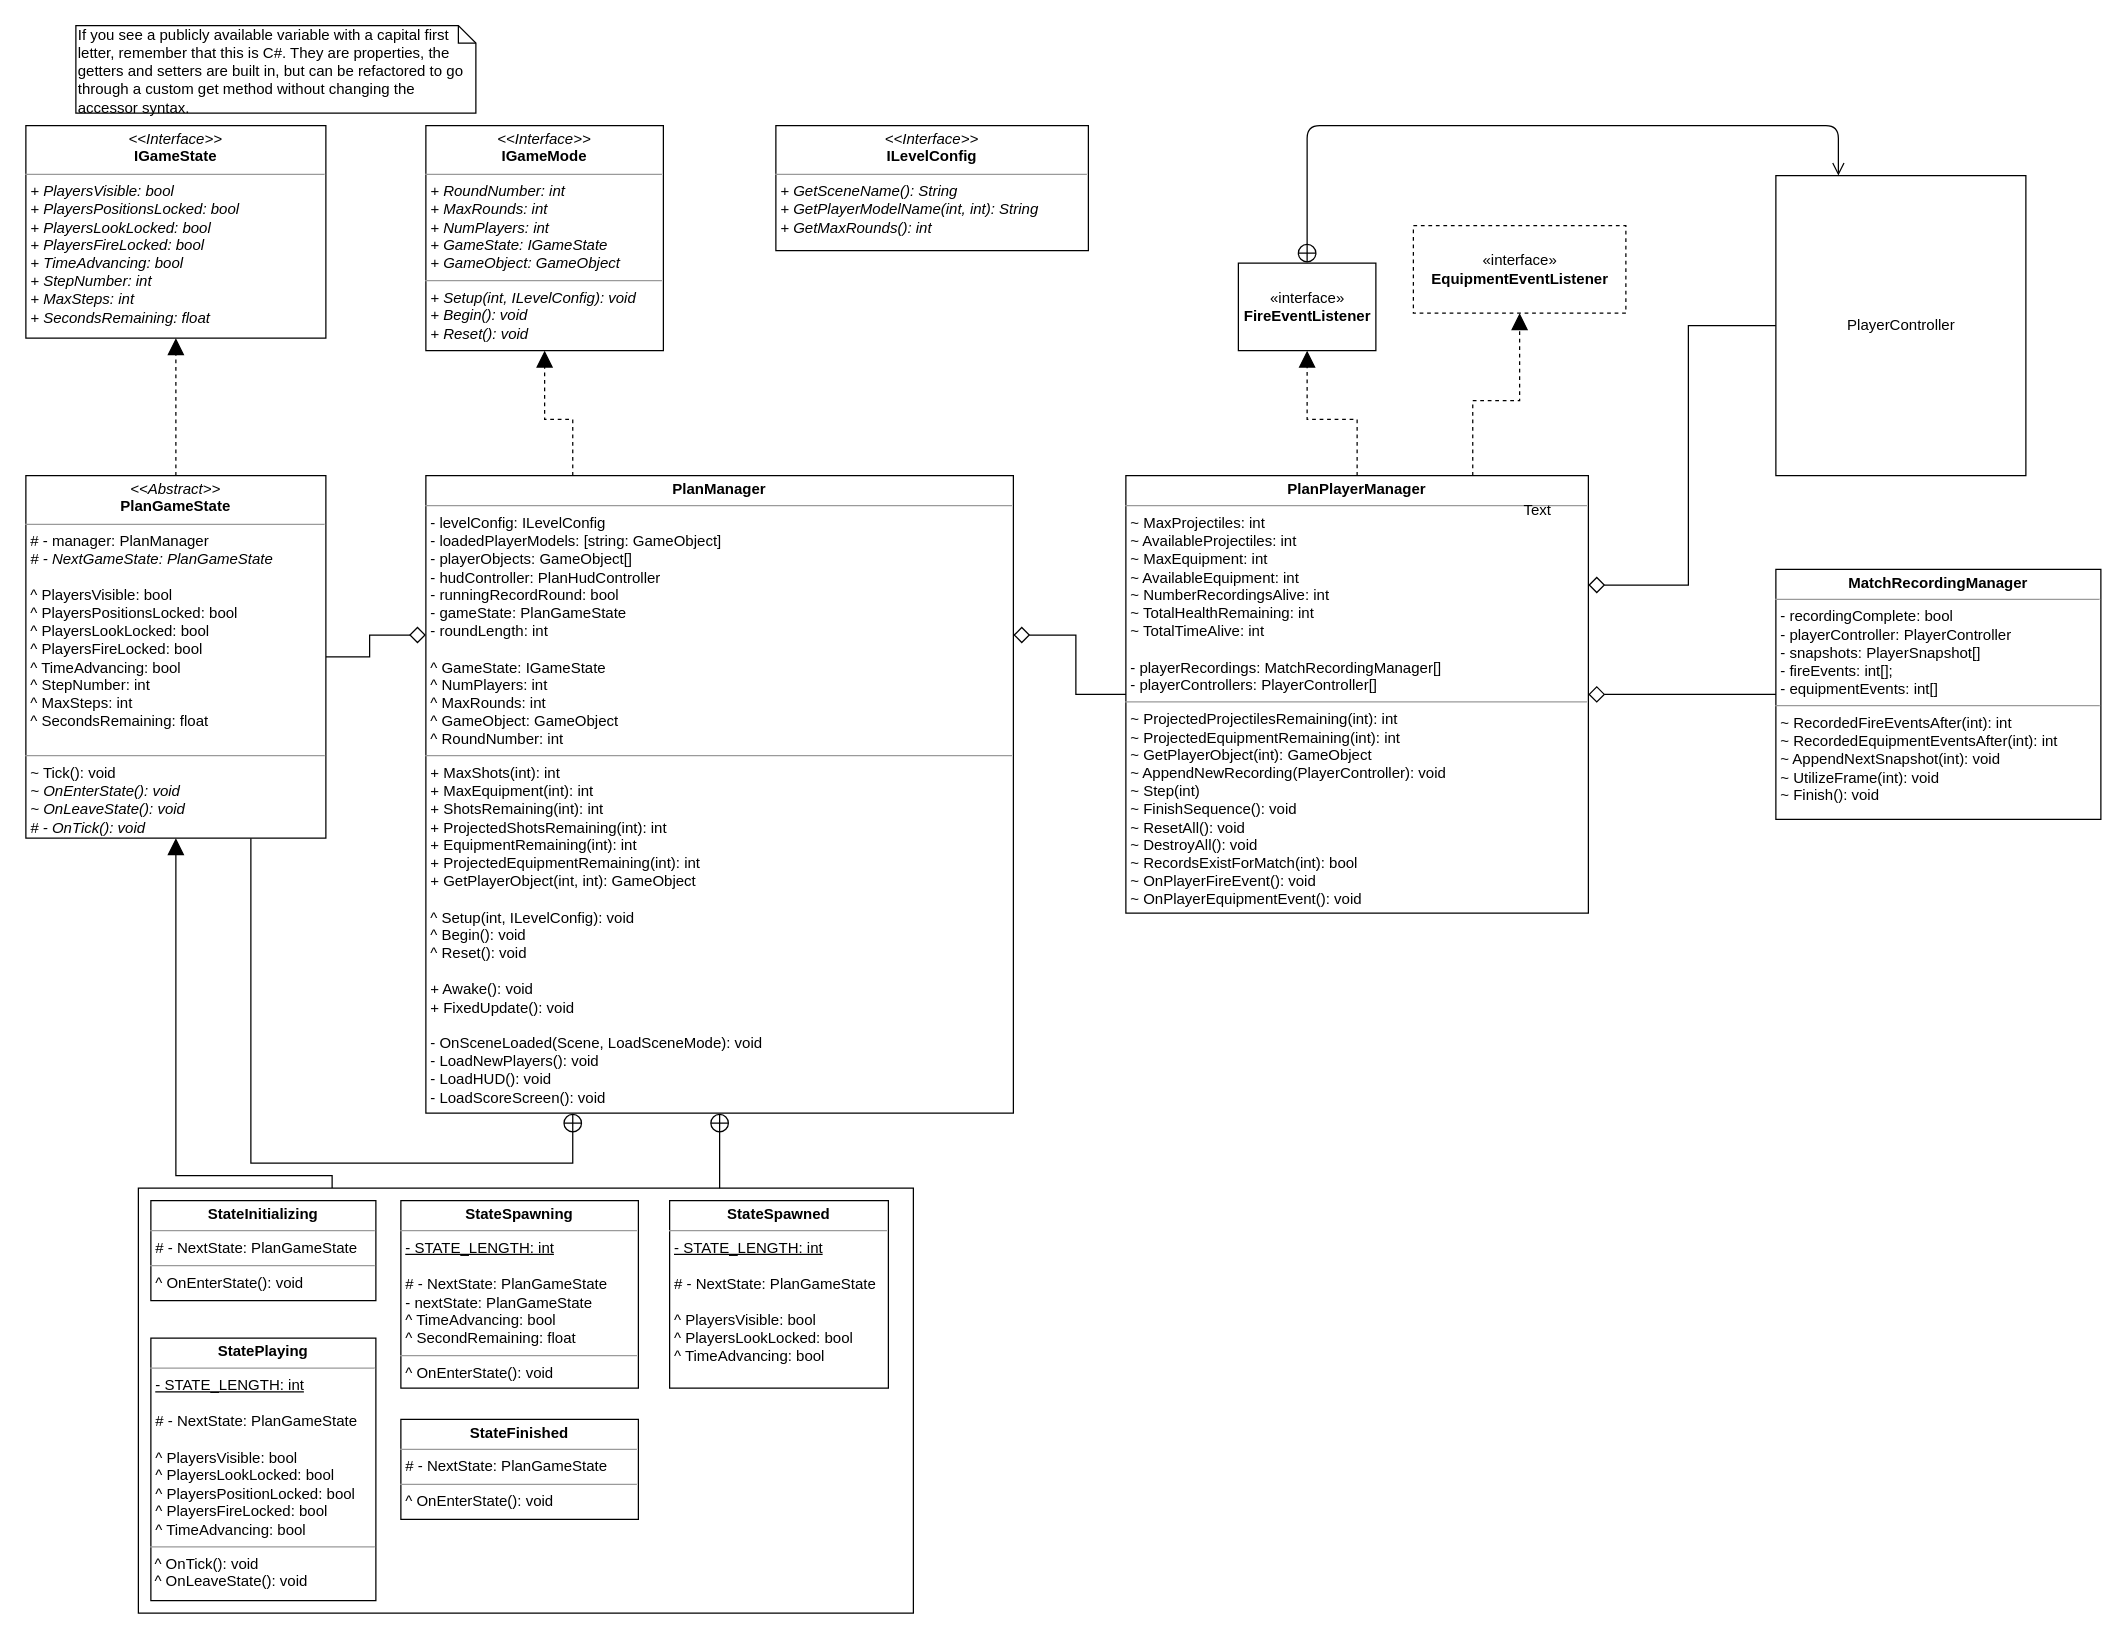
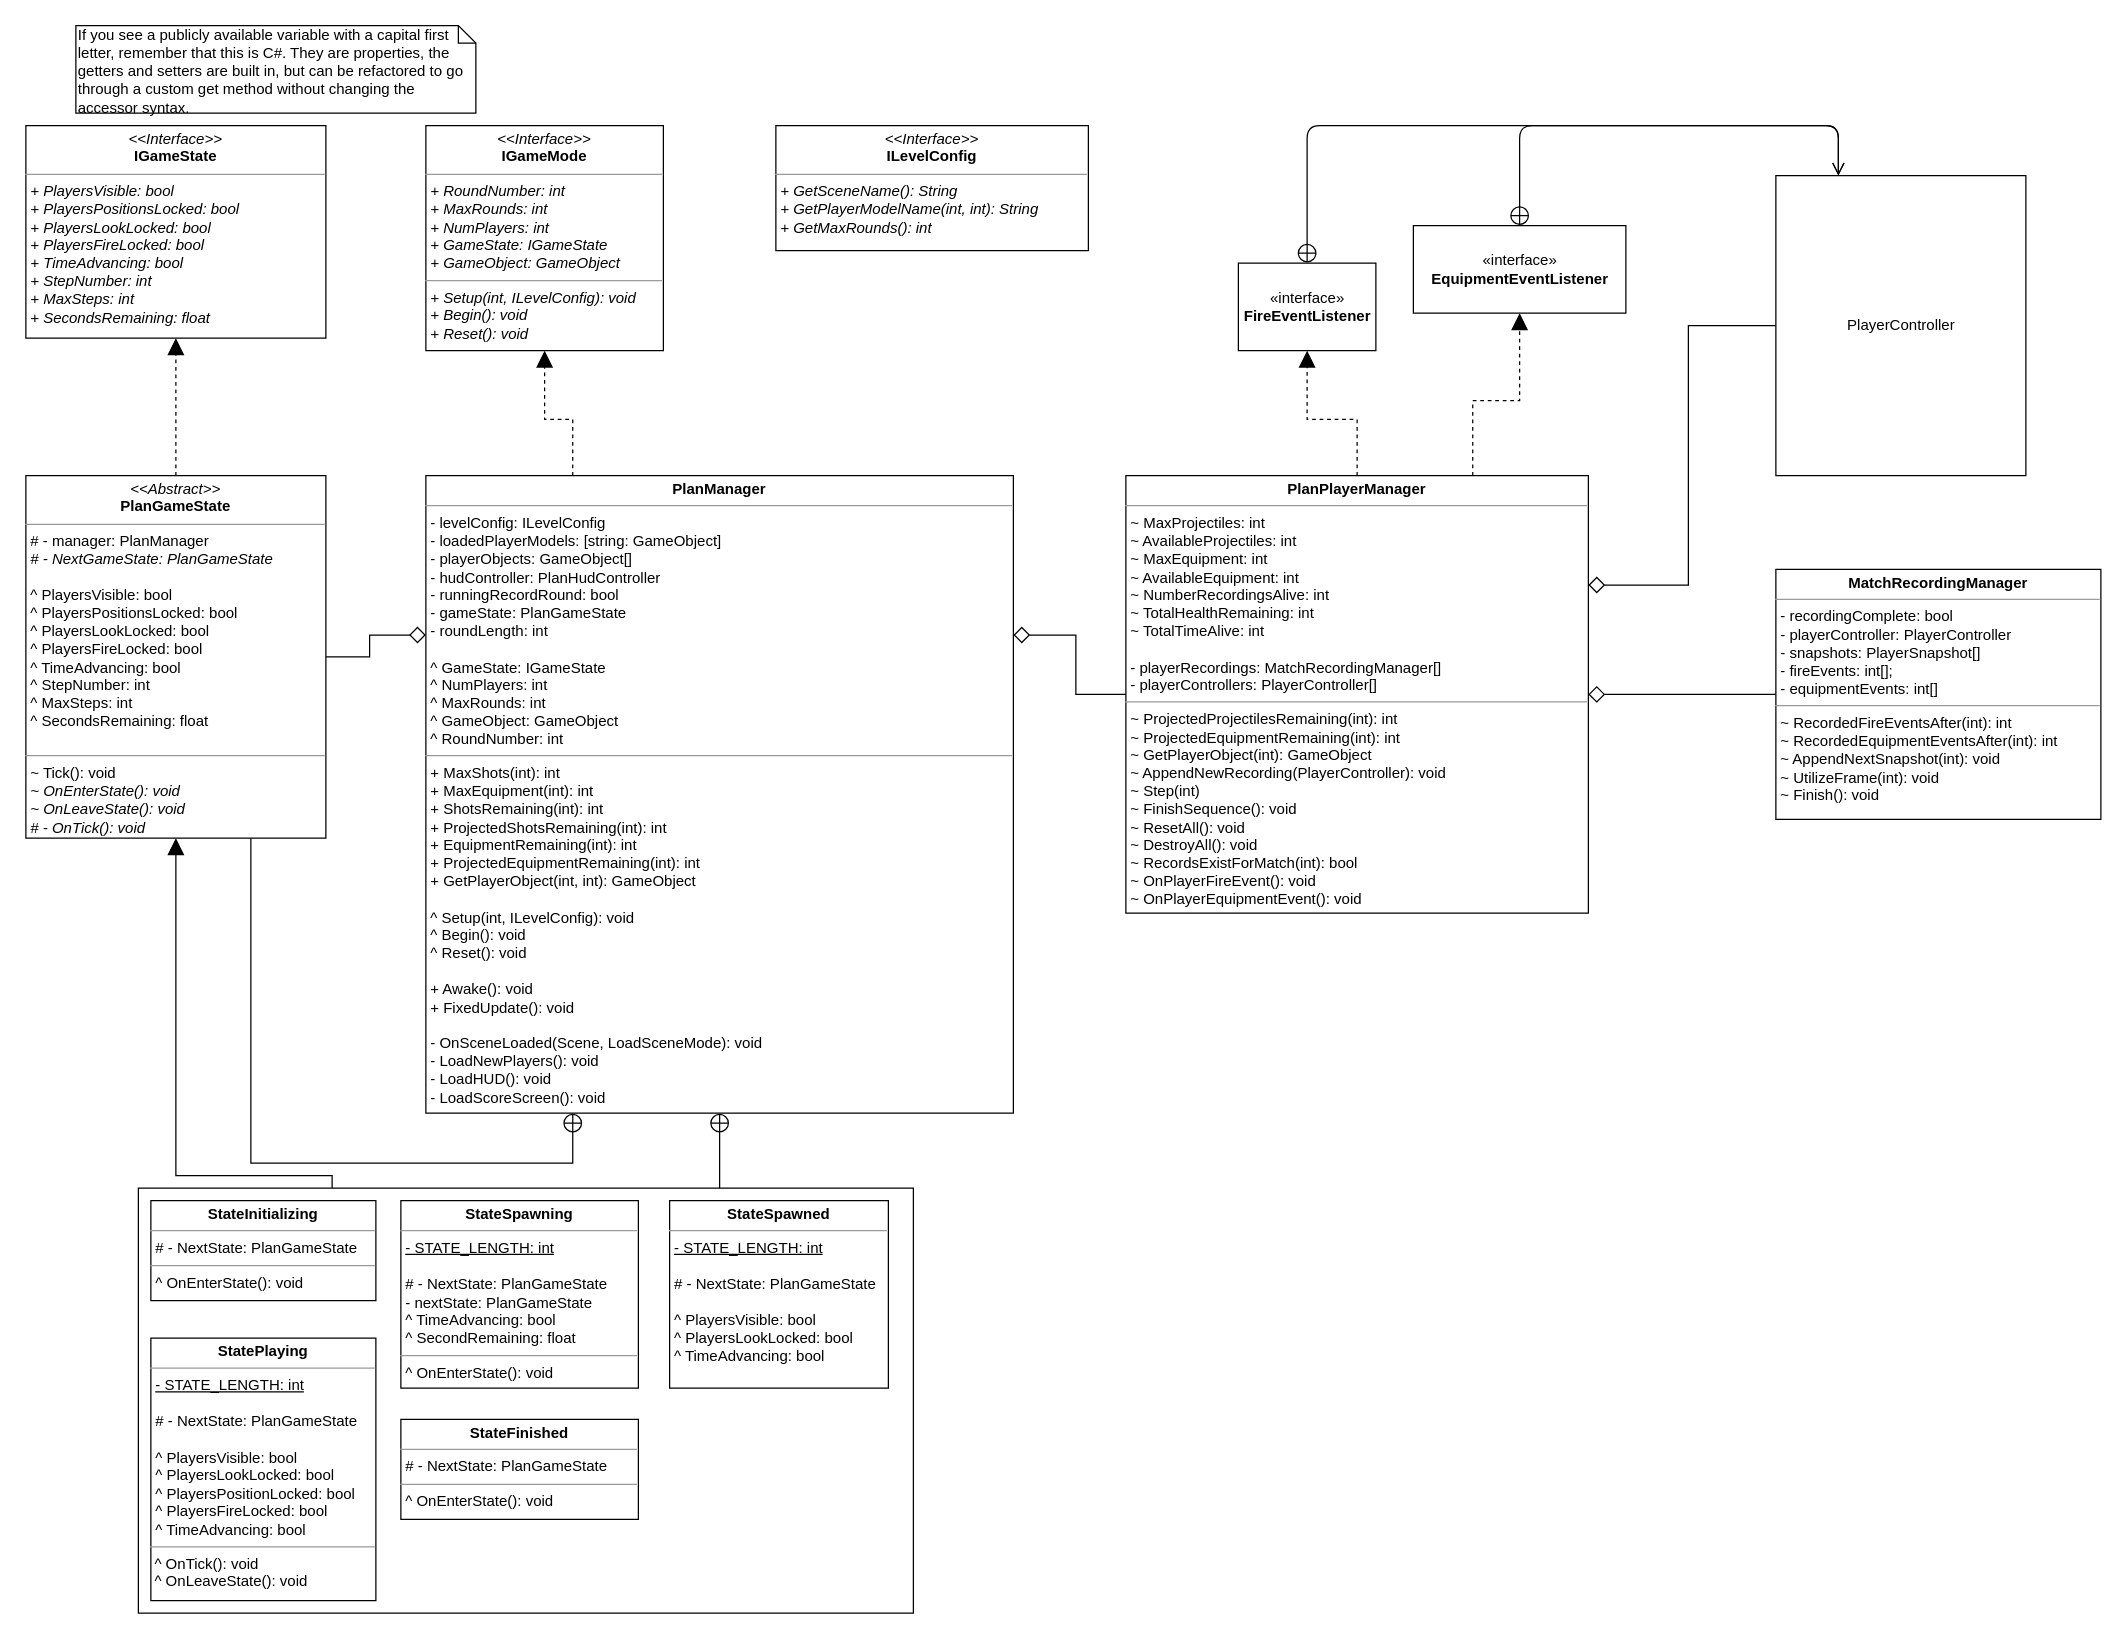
none -> (1519, 168)
(1519, 269) -> (1519, 269)
(1537, 511) -> none
